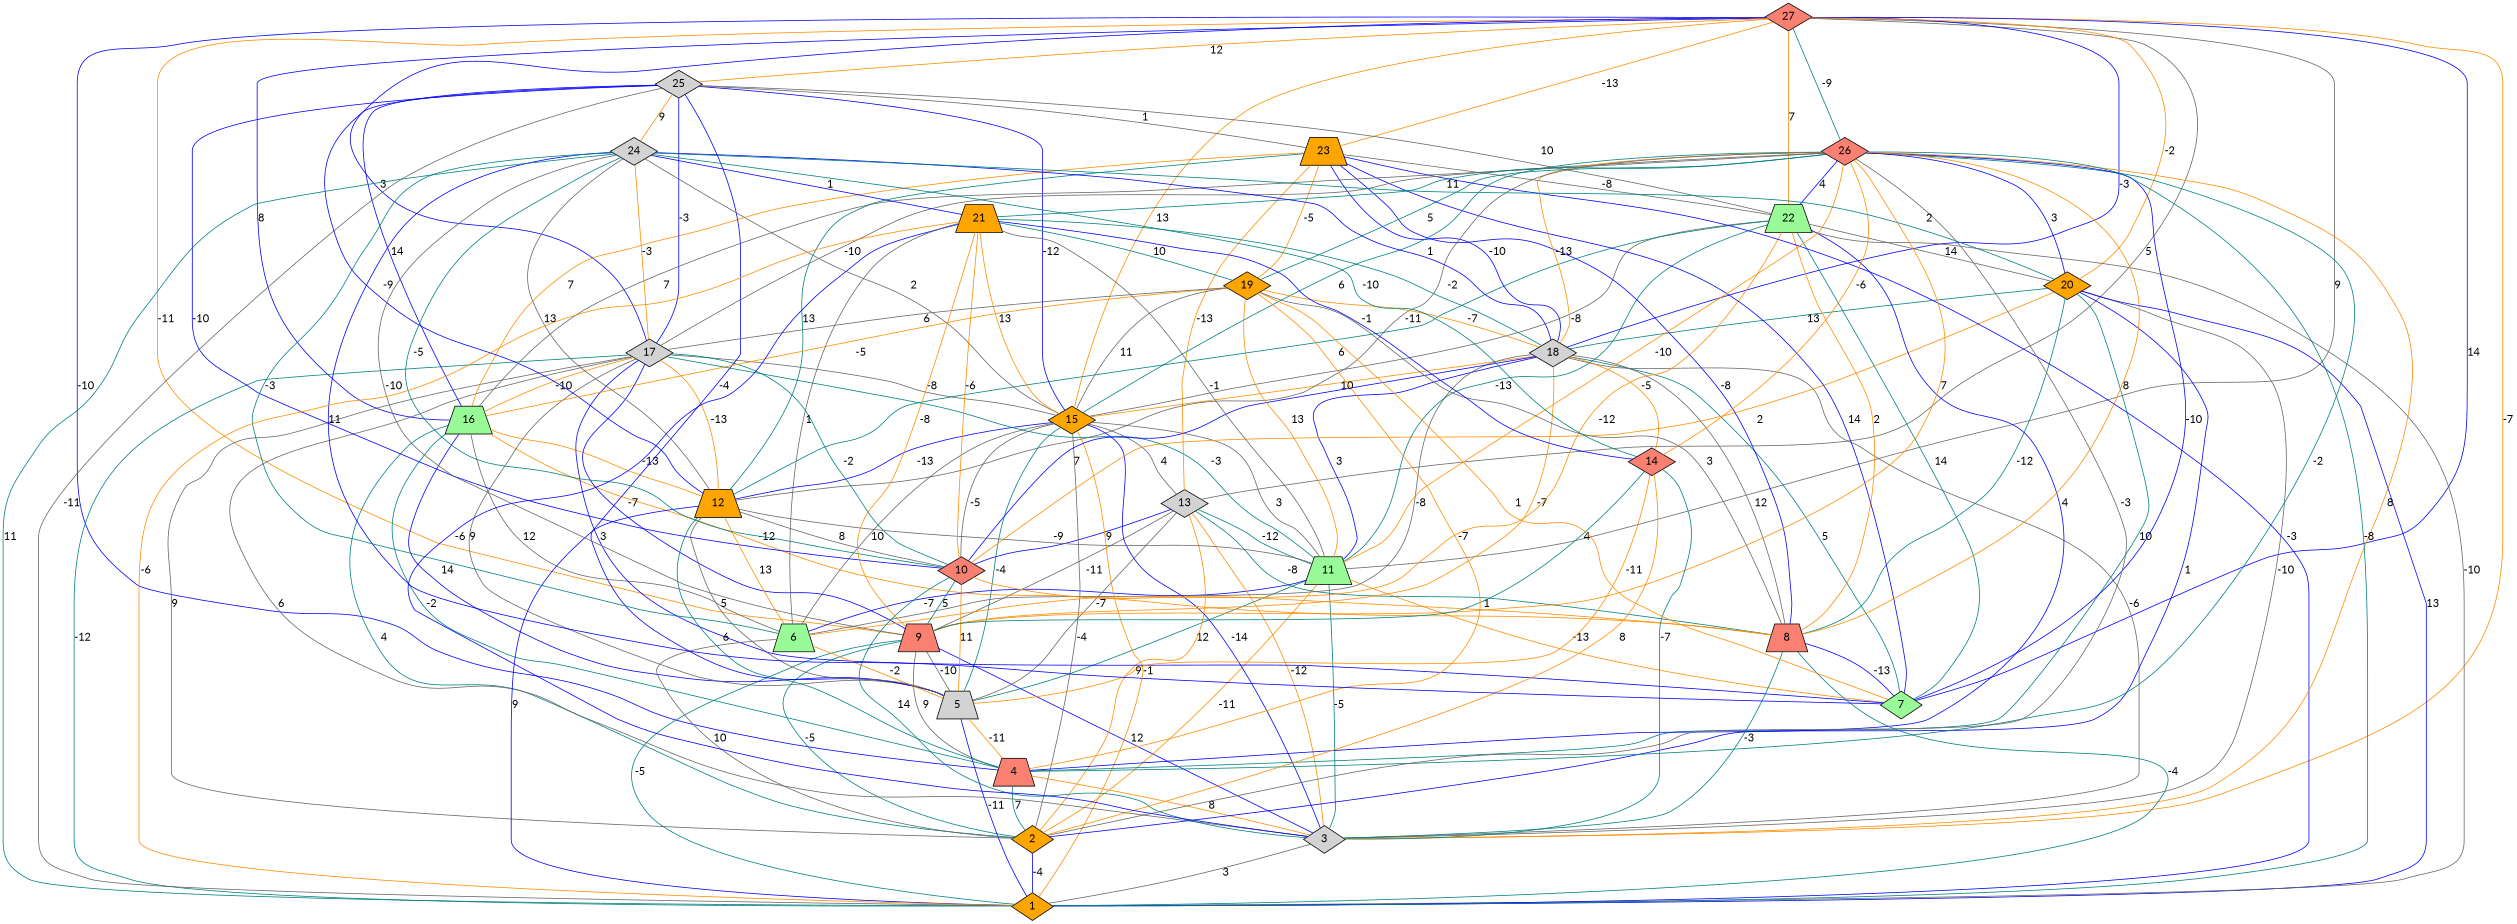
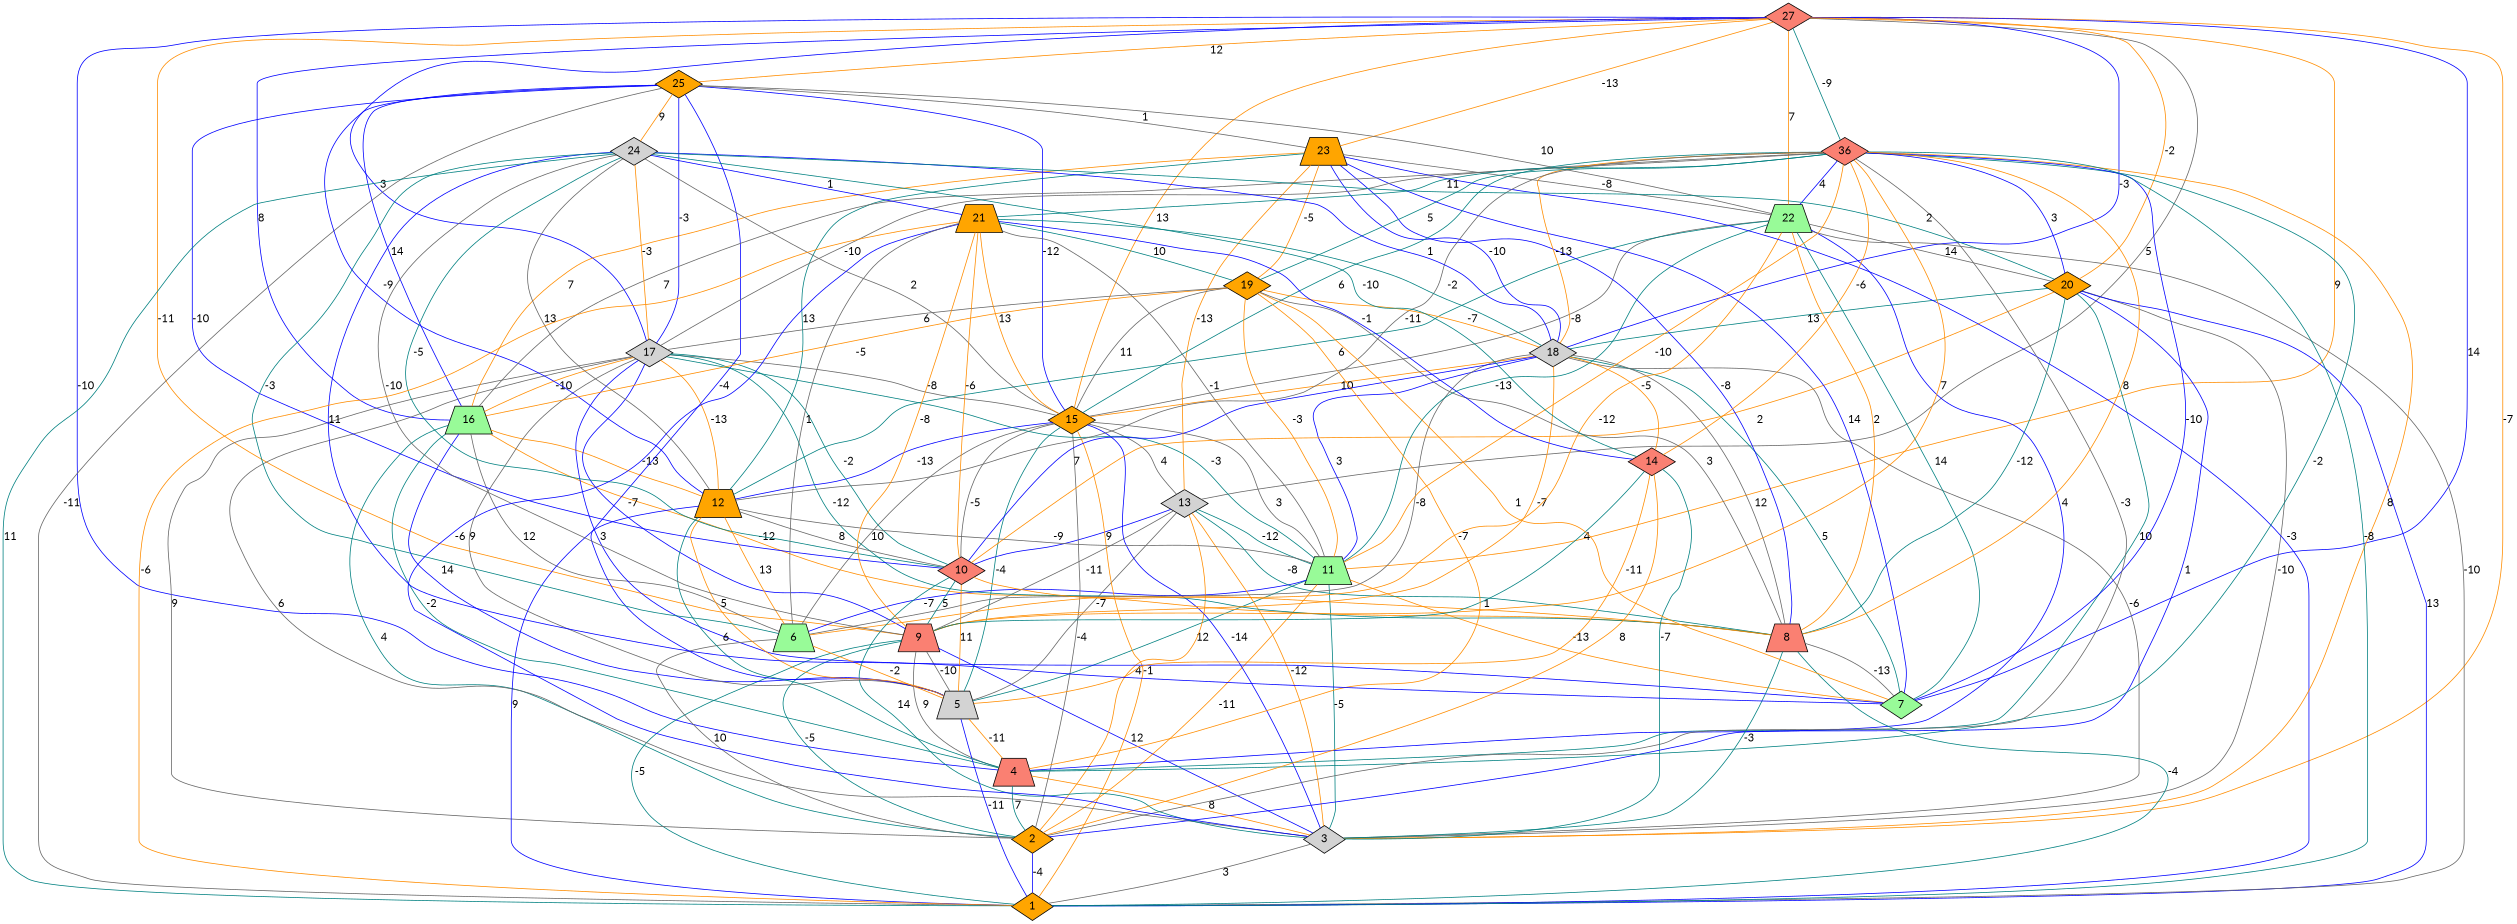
(679, 84) -> (679, 84)
(1845, 151) -> (1845, 151)
(2233, 382) -> (2233, 382)
(1298, 420) -> (1298, 420)
(747, 637) -> (747, 637)
(1854, 663) -> (1854, 663)
(1139, 671) -> (1139, 671)
(79, 857) -> (926, 583)
